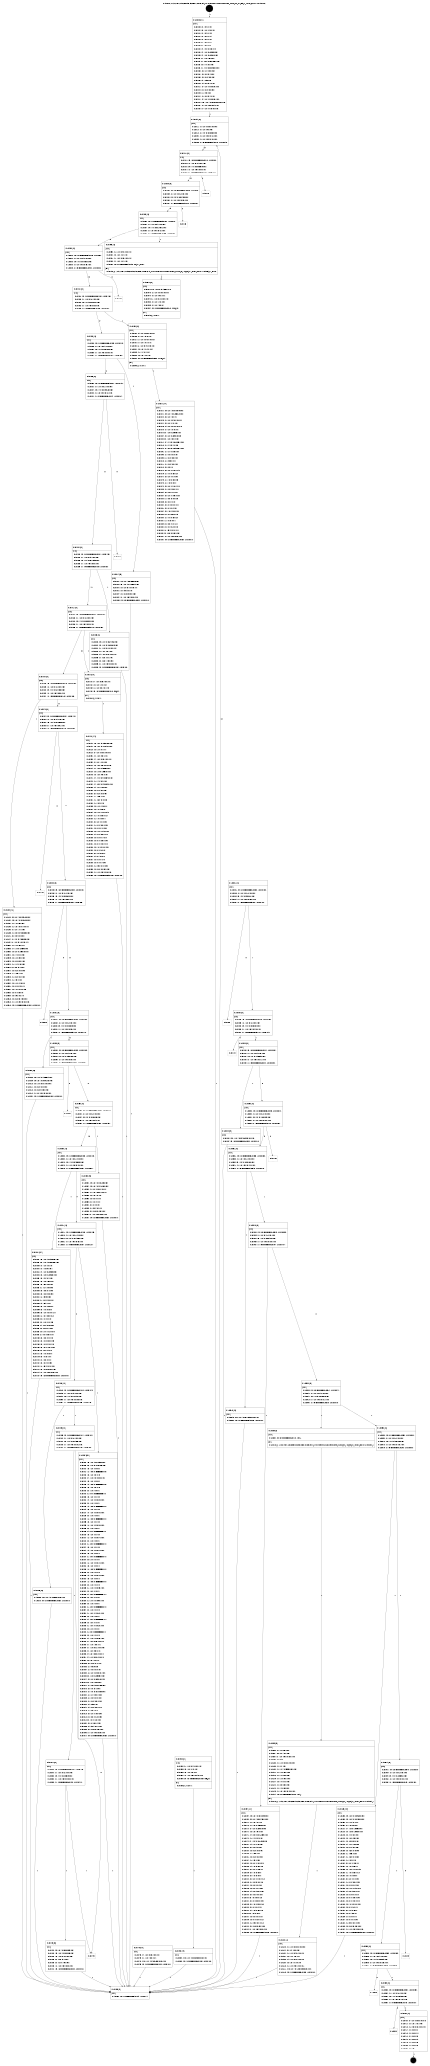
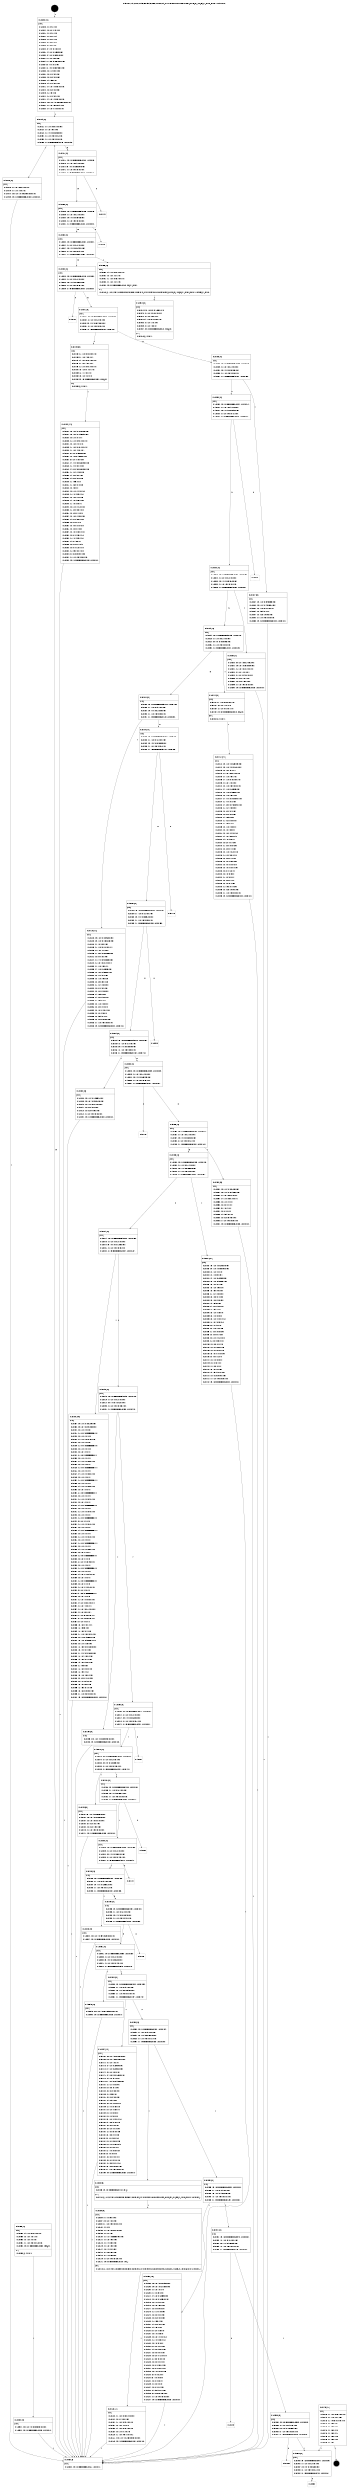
none -> (38, 161)
(76, 1869) -> (116, 1774)
(405, 2008) -> (320, 2448)
